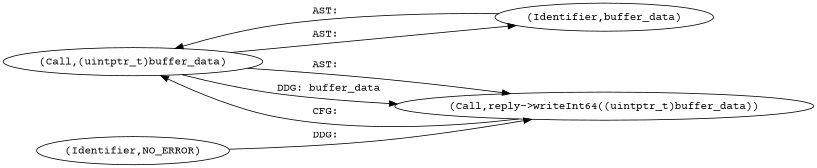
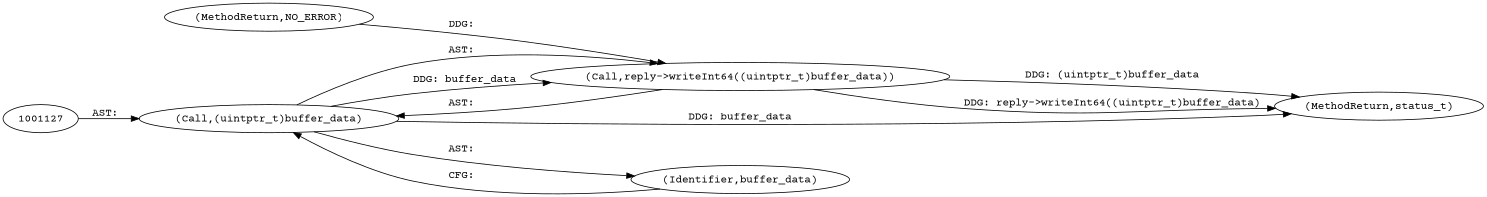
(329, 11) -> (465, 175)
none -> (1379, 106)
(329, 111) -> (465, 103)
none -> (41, 119)
(133, 151) -> (269, 17)
